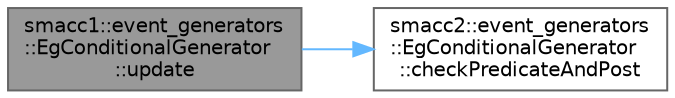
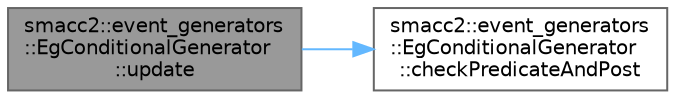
(155, 49) -> (155, 49)
